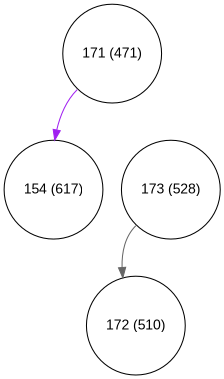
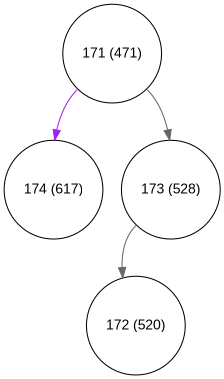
none -> (160, 108)
(54, 190) -> (54, 190)
(136, 326) -> (136, 326)
